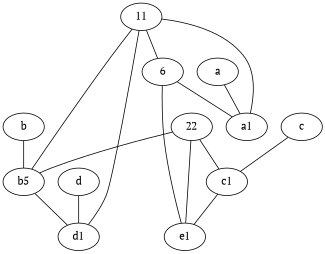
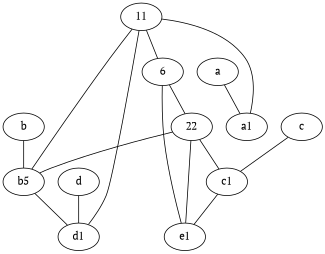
(205, 99) -> (177, 99)
